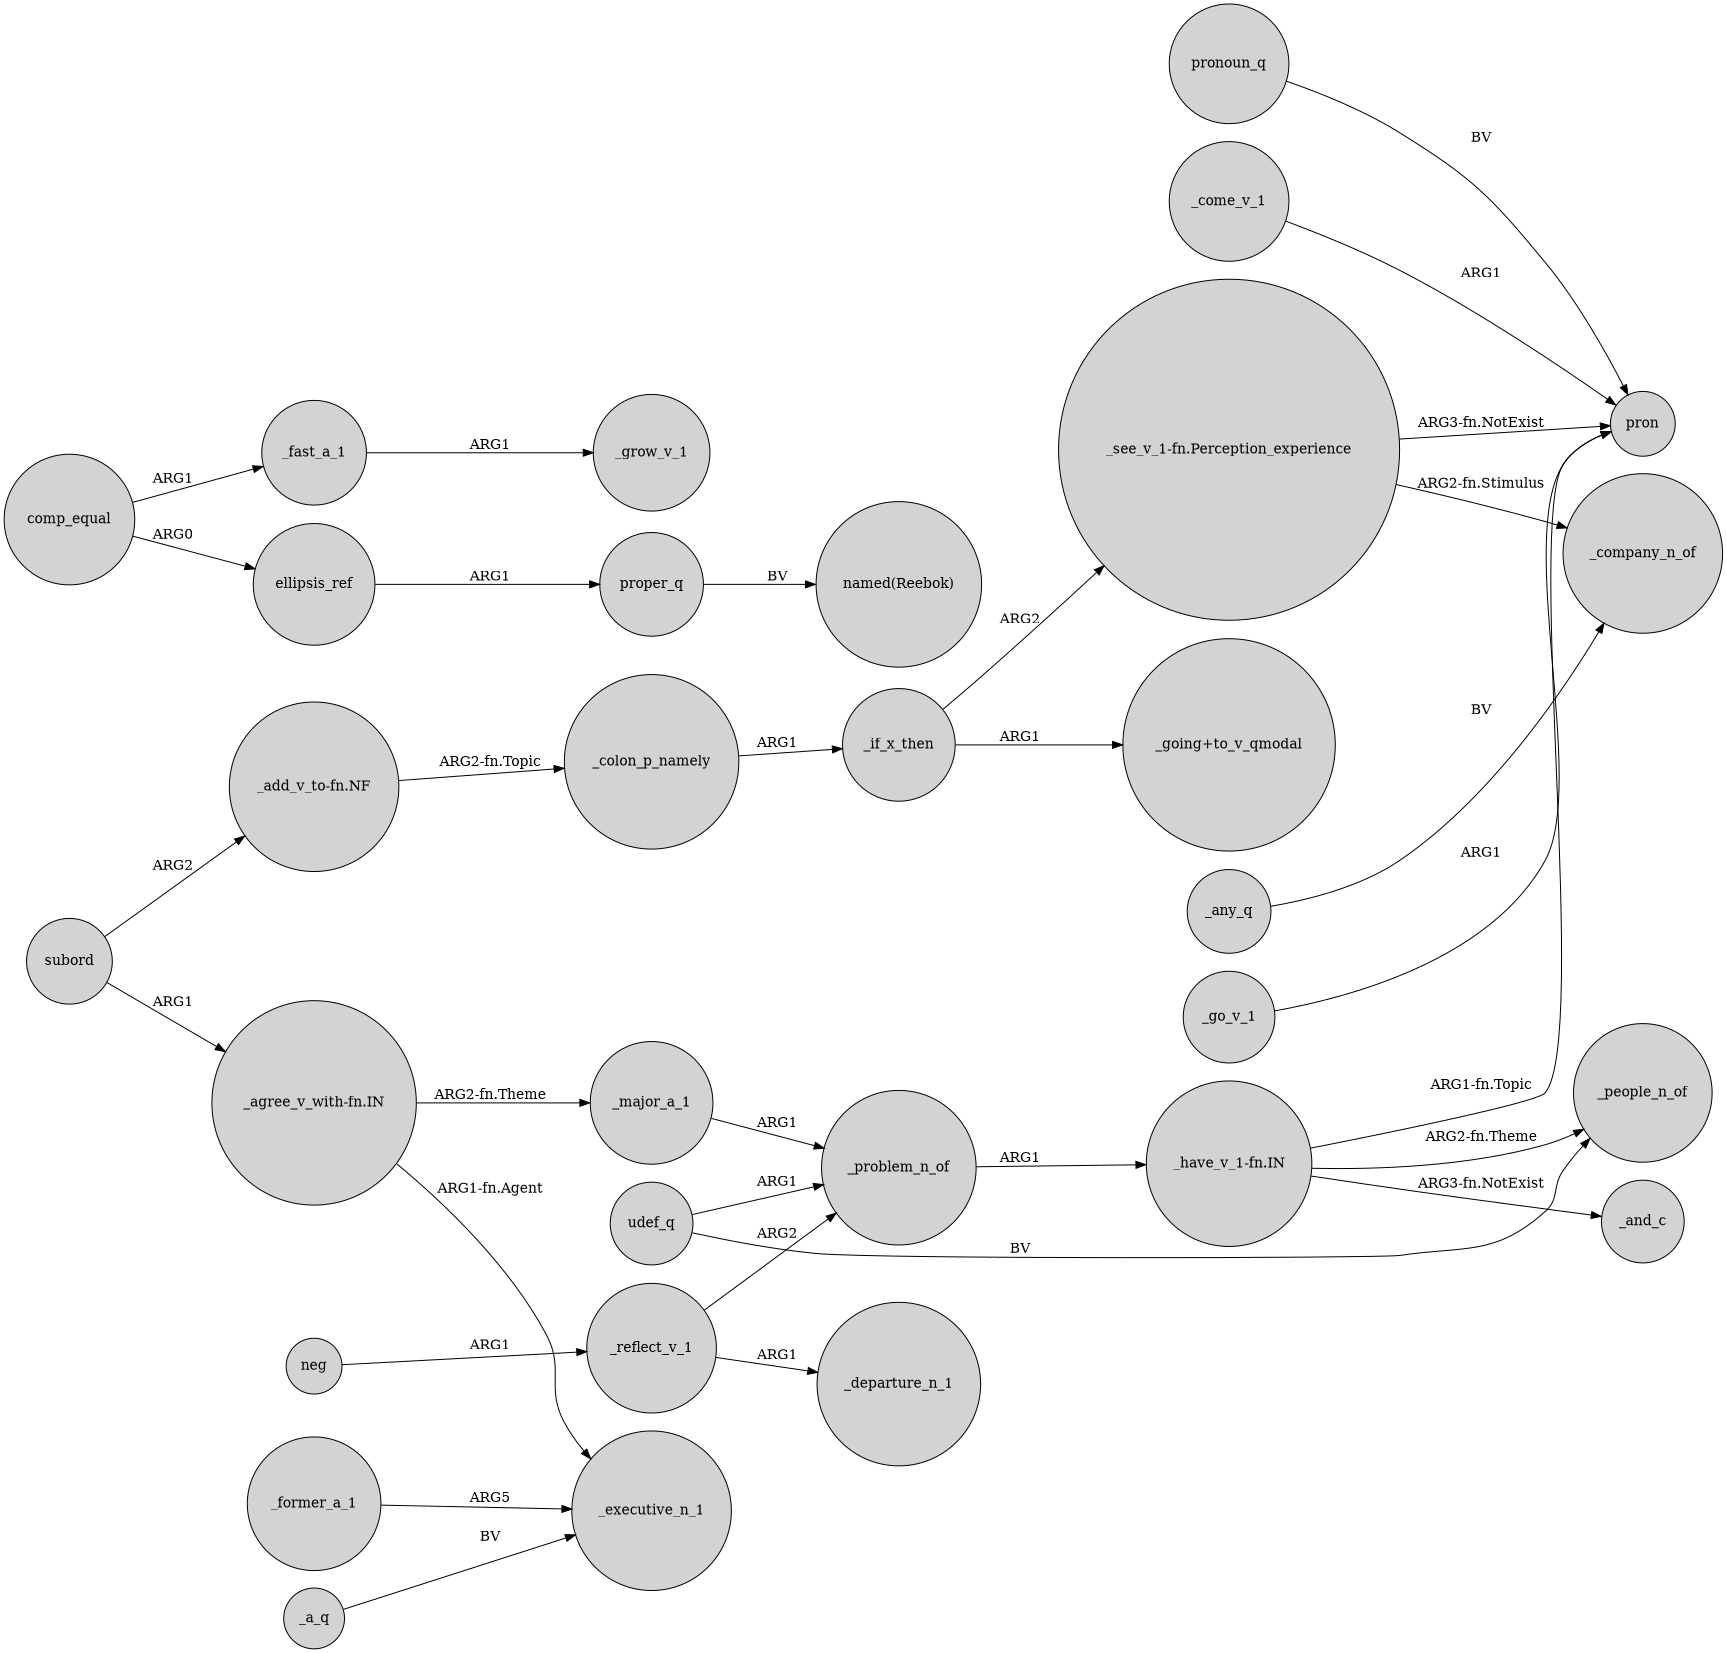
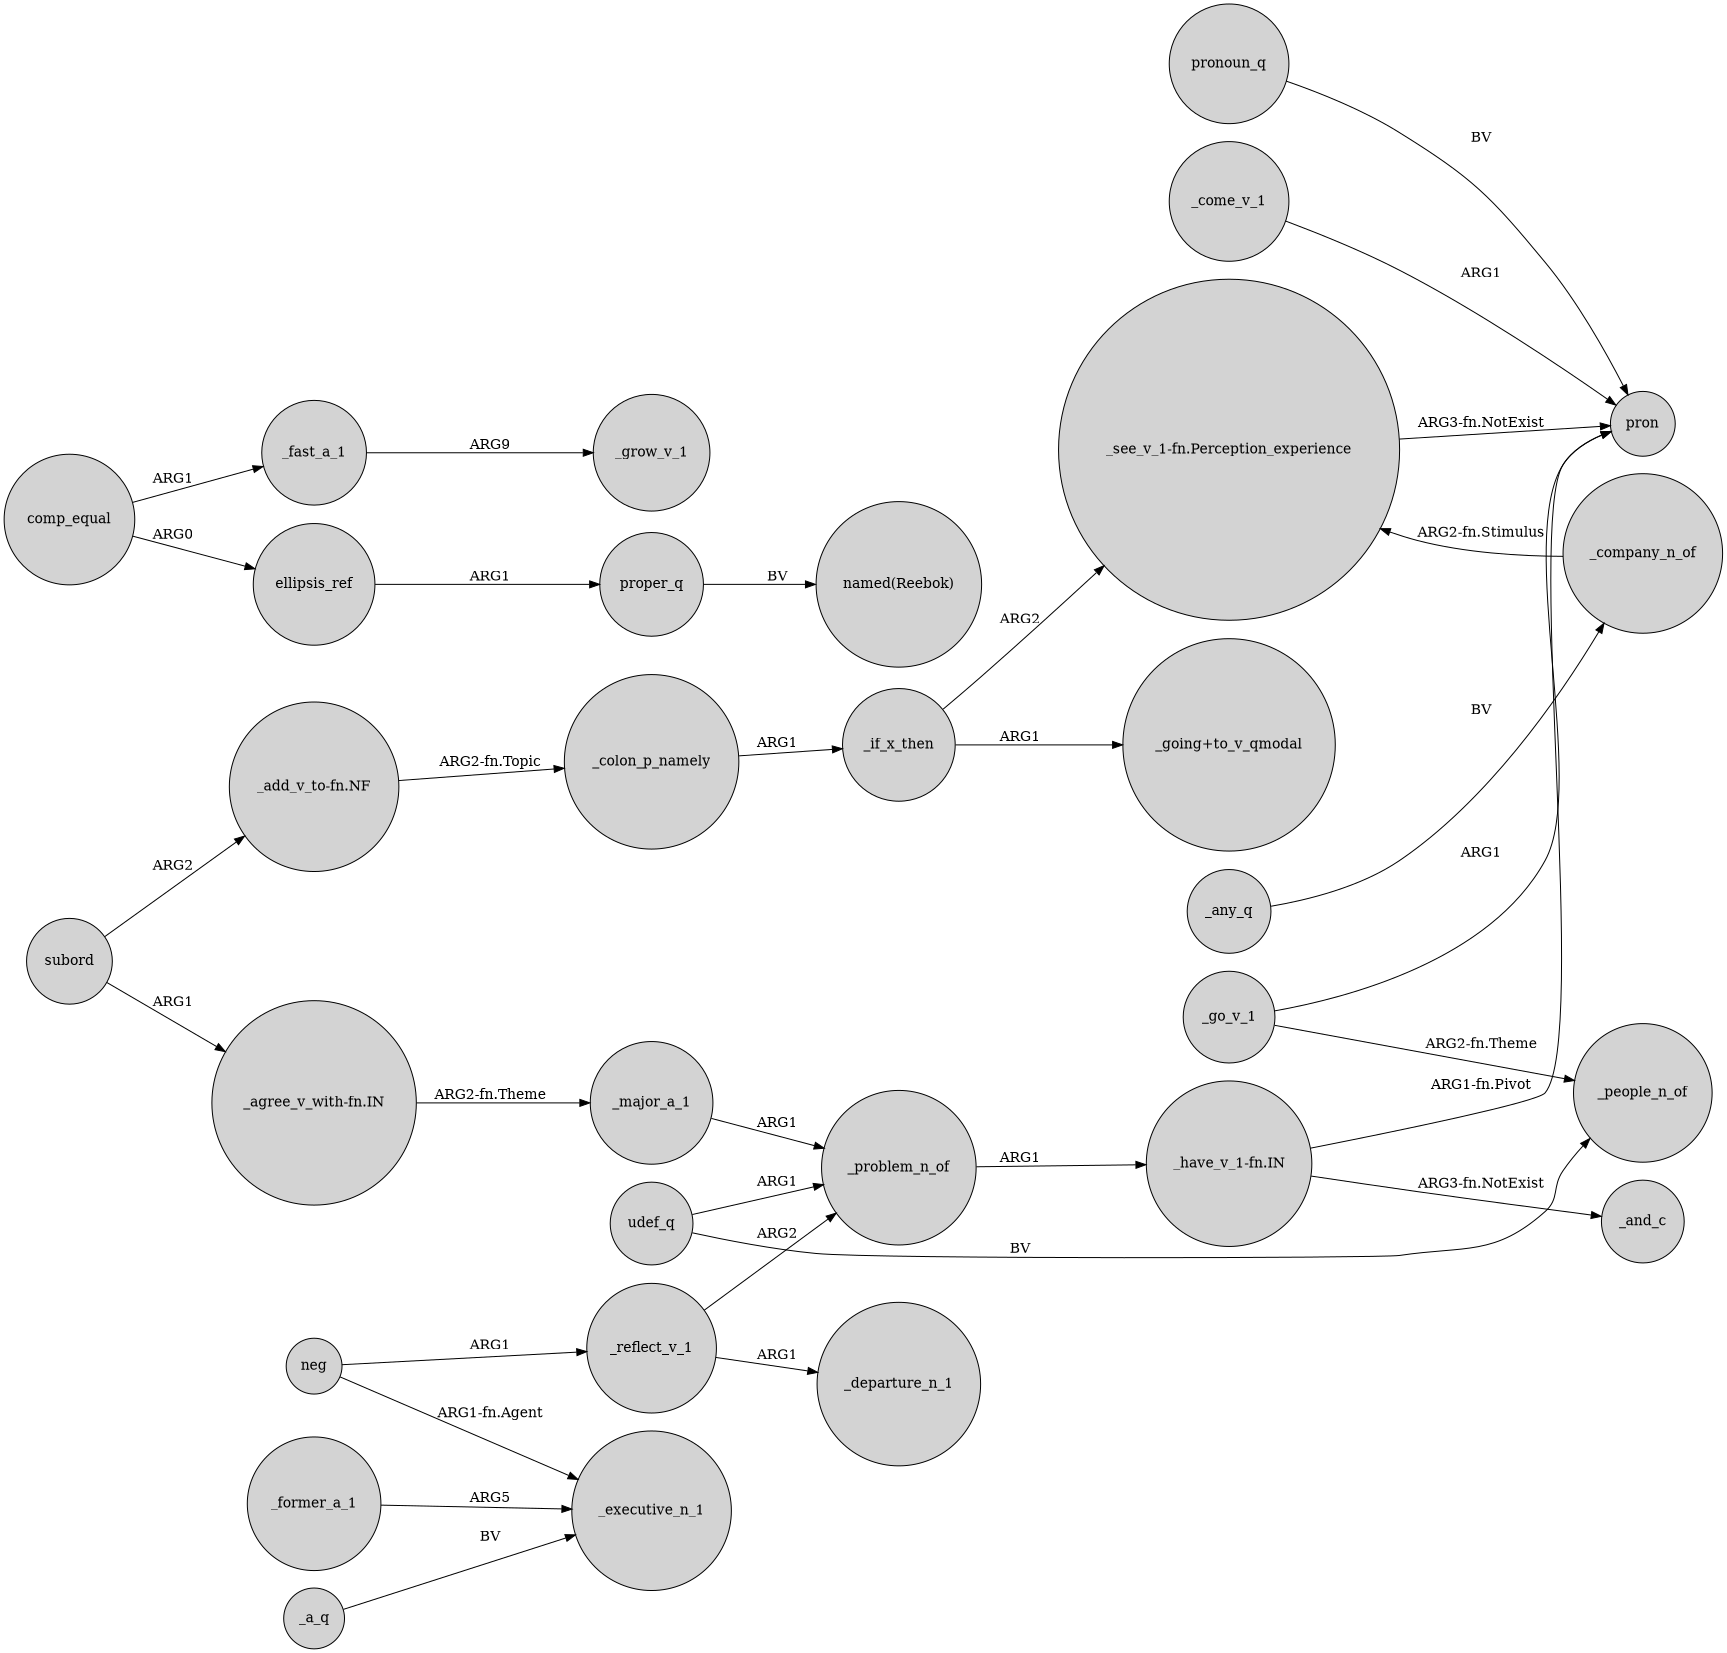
(490, 445) -> (490, 445)
(1477, 504) -> (1475, 551)
(1481, 1085) -> (1481, 1085)
(1445, 1163) -> (1419, 1052)
(519, 1291) -> (454, 1426)
